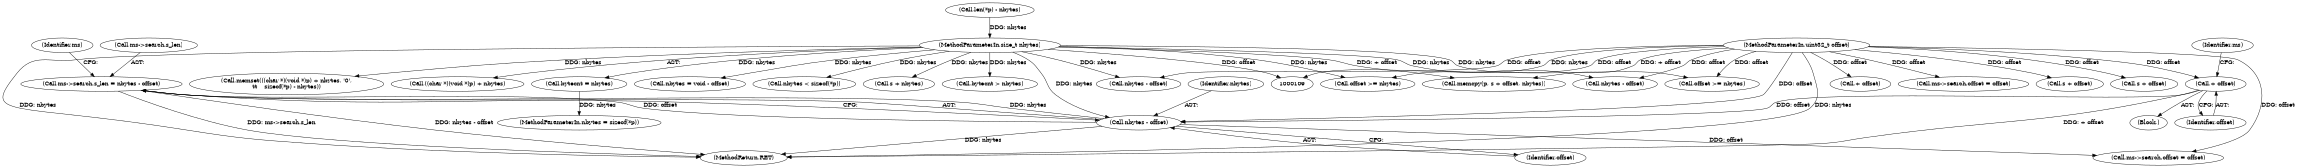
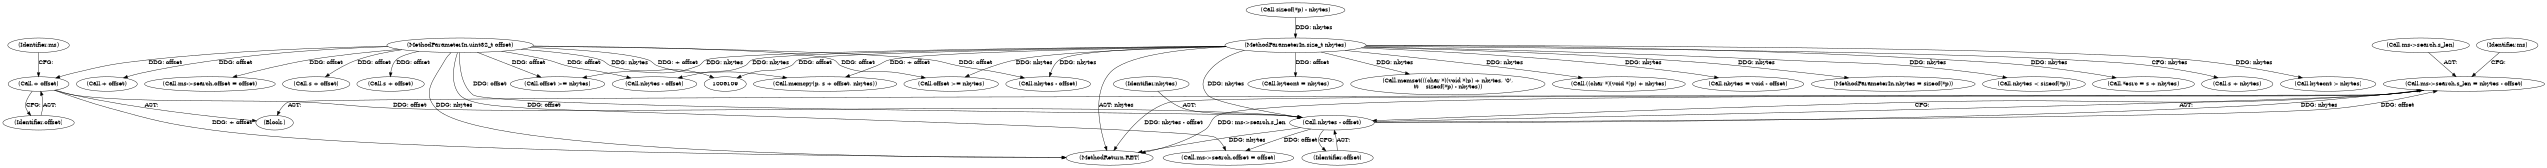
(990, 10) -> (1296, 10)
(675, 63) -> (1505, 63)
(757, 63) -> (1312, 63)
(970, 63) -> (2170, 63)
(1292, 84) -> (725, 84)
none -> (2143, 84)
none -> (1242, 96)
(579, 103) -> (1605, 56)
(38, 105) -> (1116, 105)
